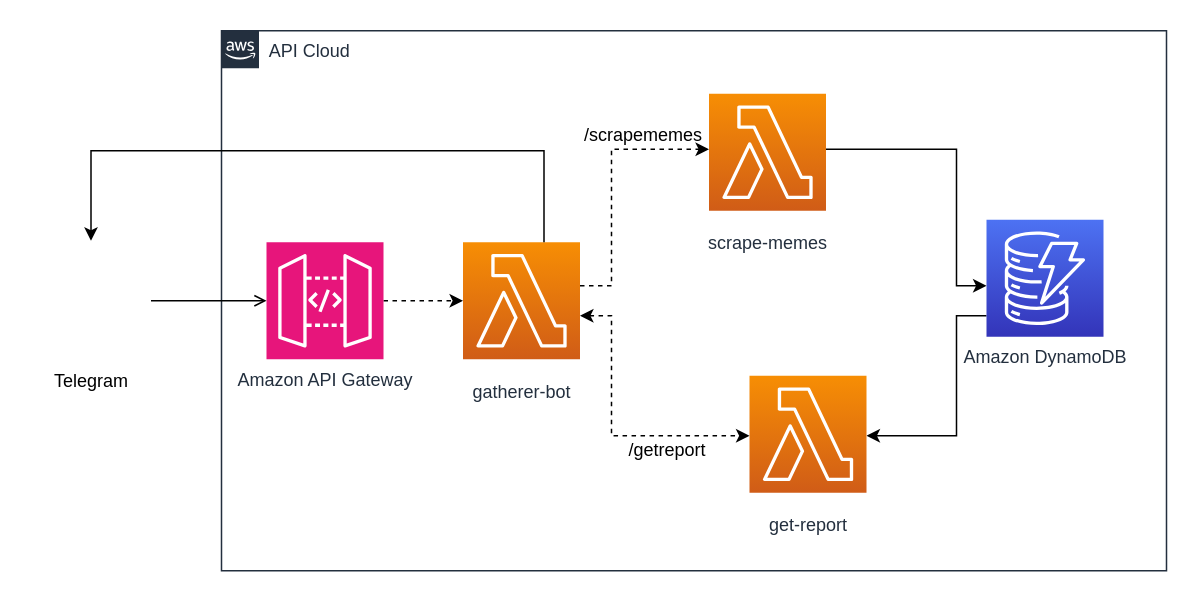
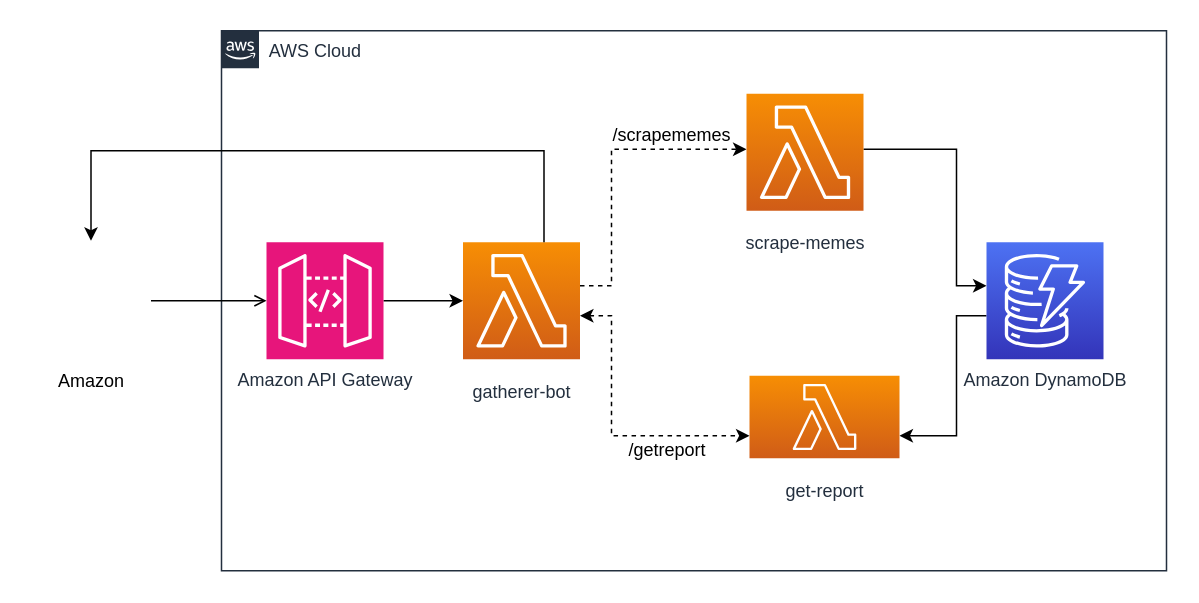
(310, 52) -> (310, 52)
(767, 152) -> (805, 152)
(1045, 278) -> (1045, 301)
(420, 301) -> (420, 301)
(92, 382) -> (92, 382)
(808, 434) -> (824, 417)
